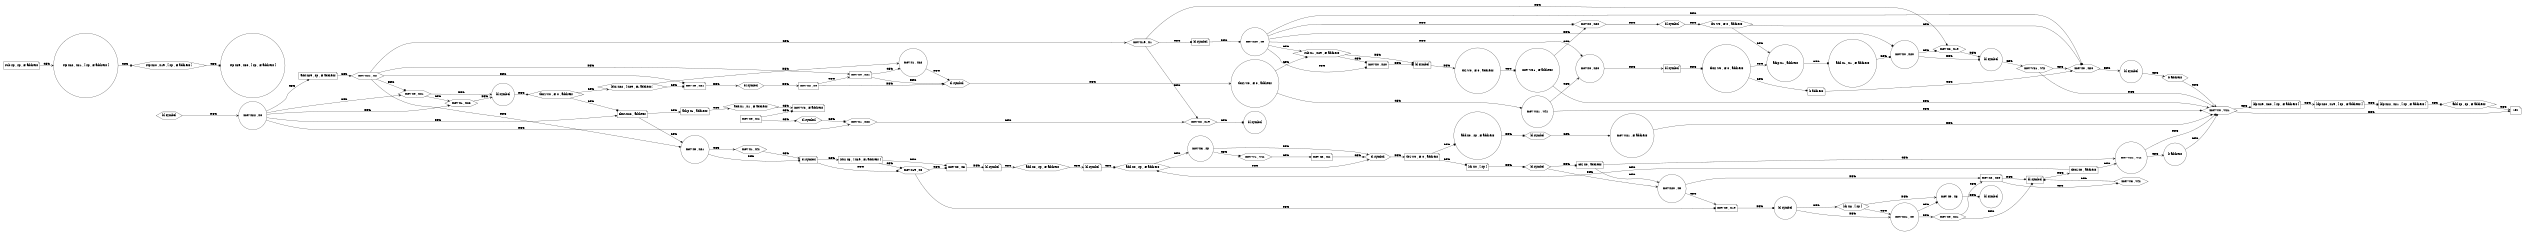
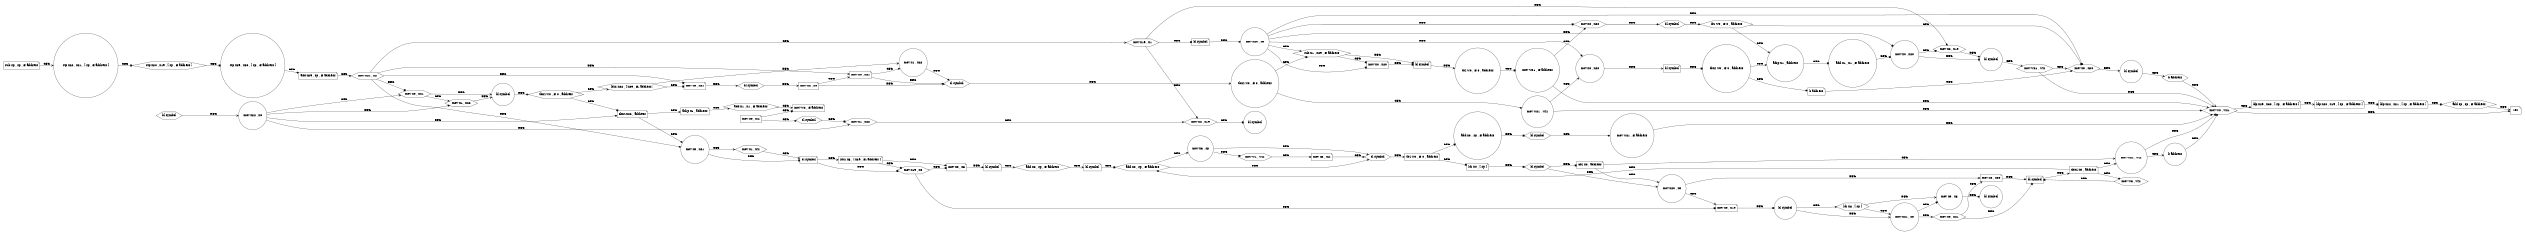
(287, 96) -> (291, 71)
(1224, 152) -> (1224, 152)
(2059, 187) -> (2108, 176)
